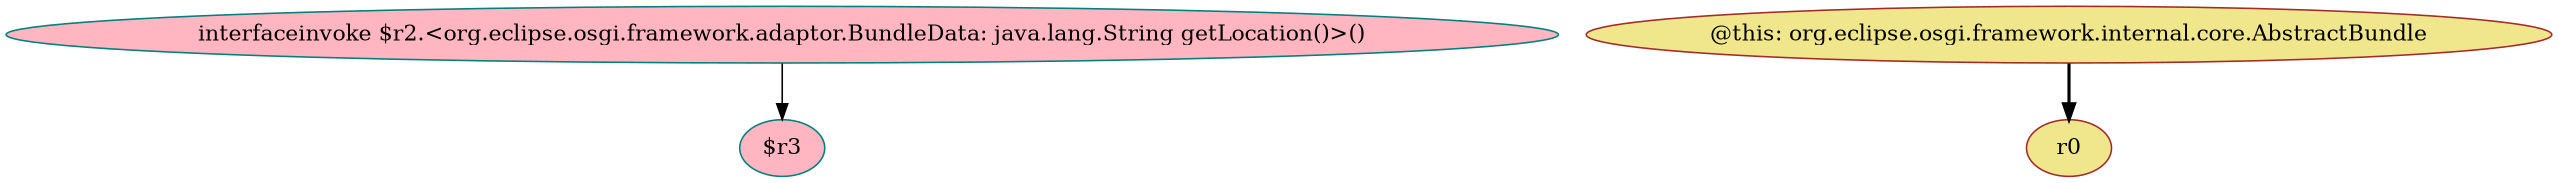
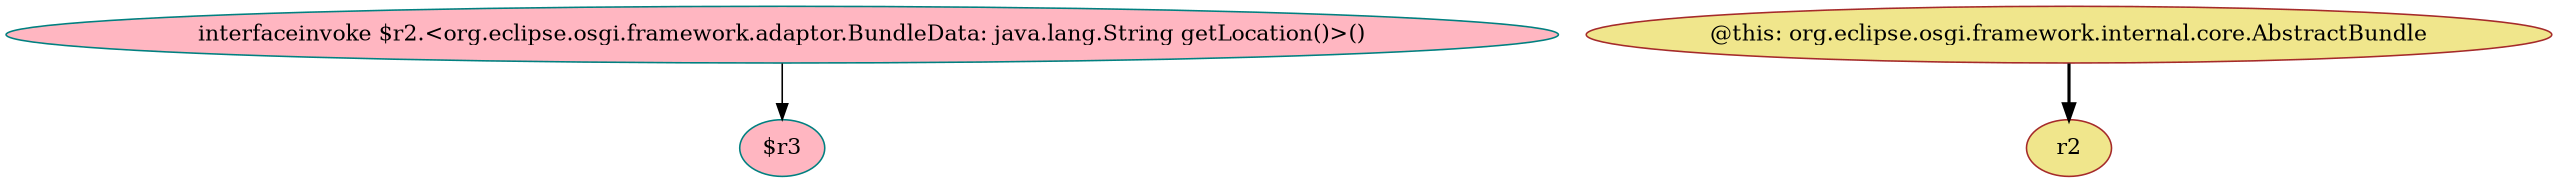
(2069, 148) -> (2069, 148)
